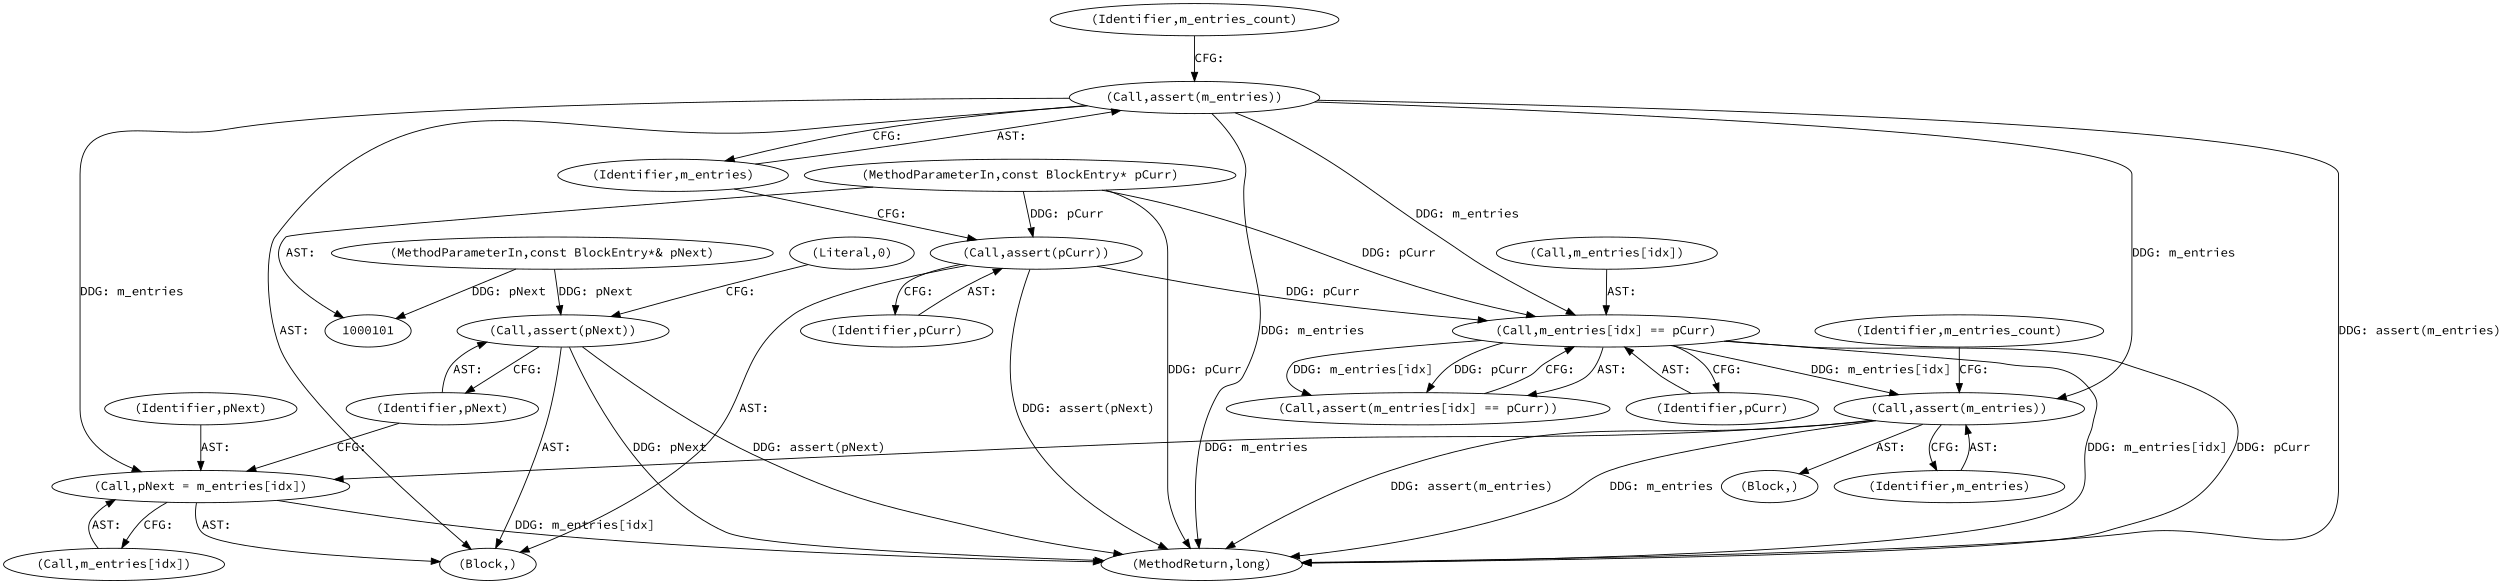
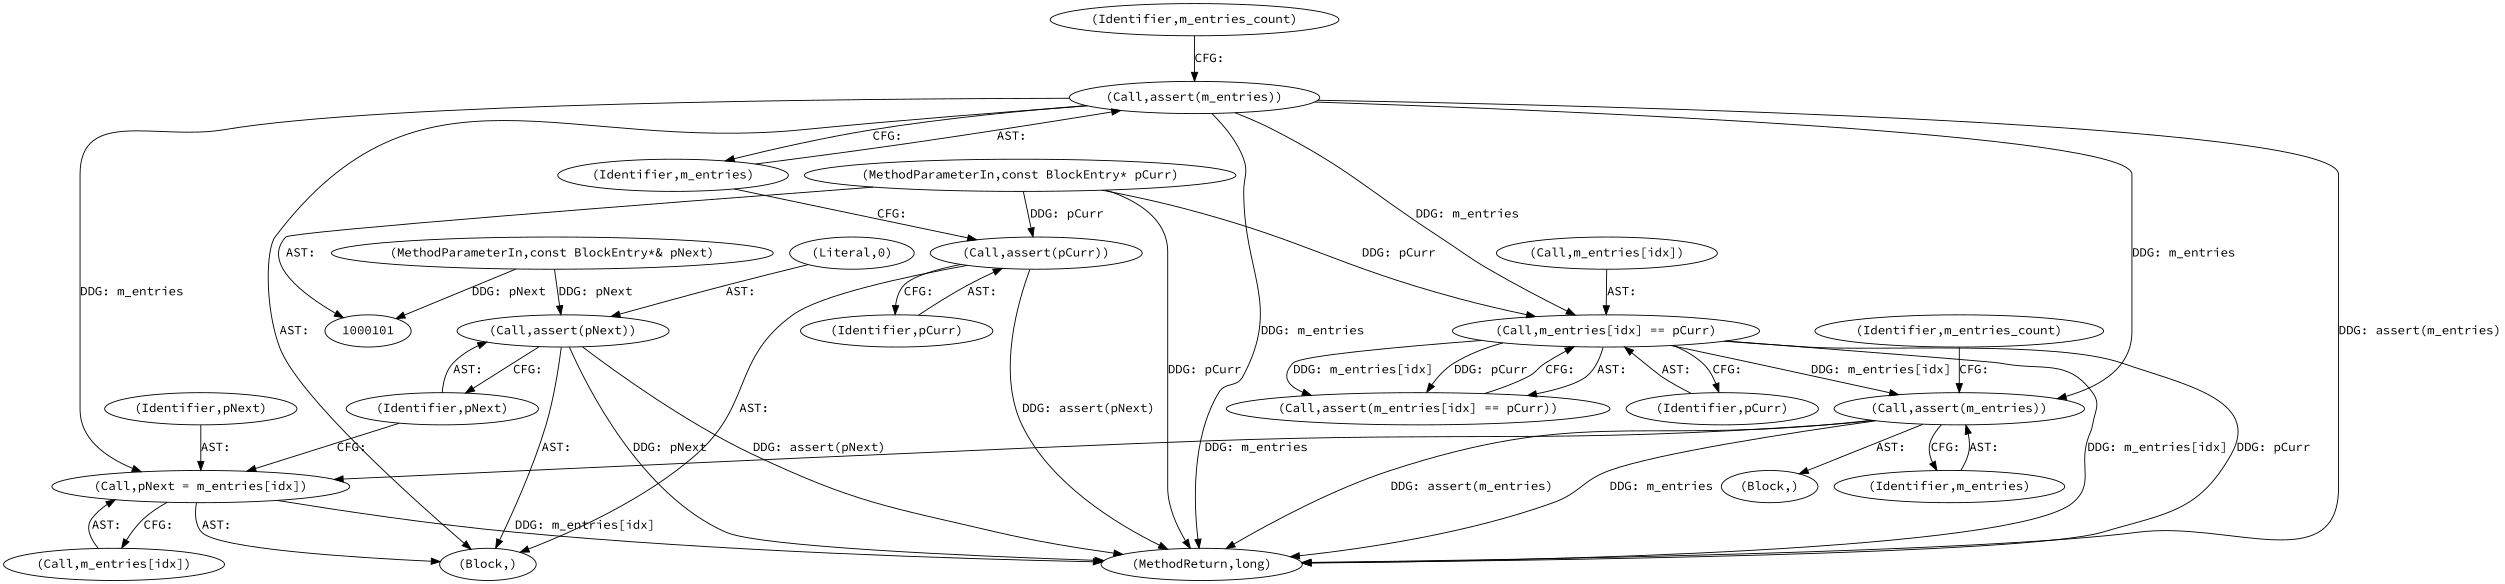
(745, 292) -> (745, 292)
(1287, 299) -> none
